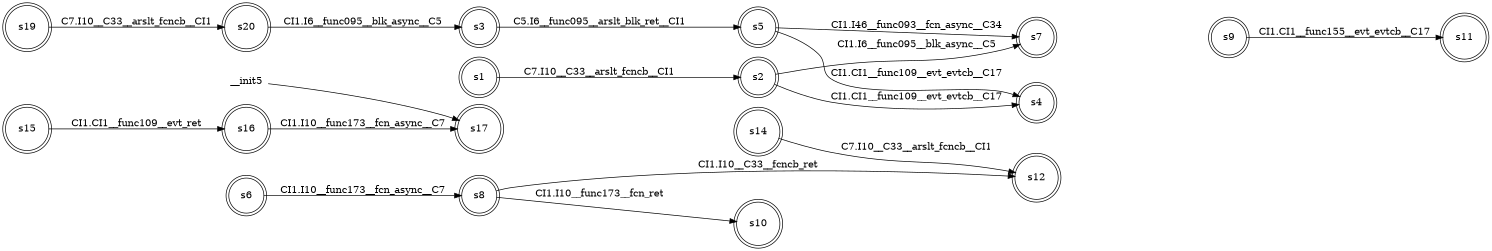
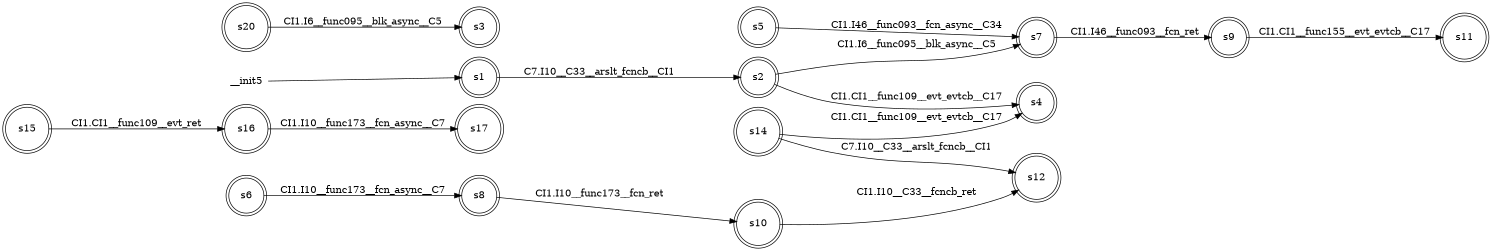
(27, 27) -> none
(615, 27) -> none
none -> (1129, 37)
(883, 90) -> (899, 138)
(361, 97) -> (361, 79)
(752, 172) -> (898, 219)
